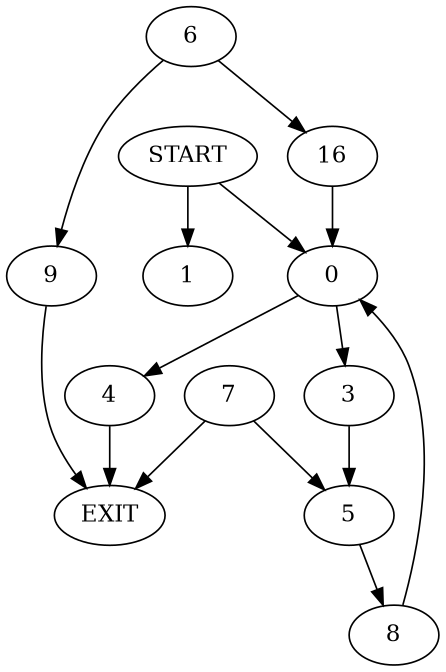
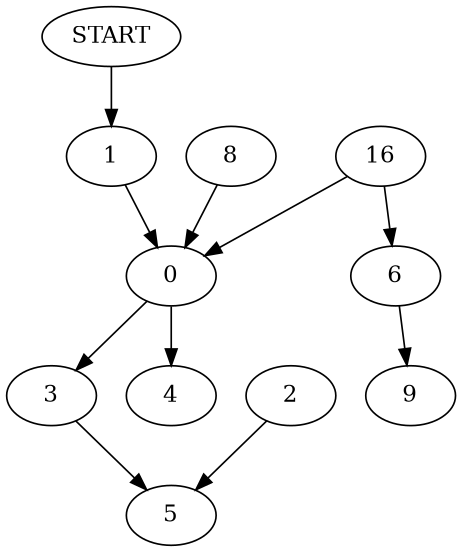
(255, 91) -> (387, 207)
(255, 212) -> (137, 209)
(229, 396) -> (291, 396)
(110, 515) -> none
(368, 567) -> none
